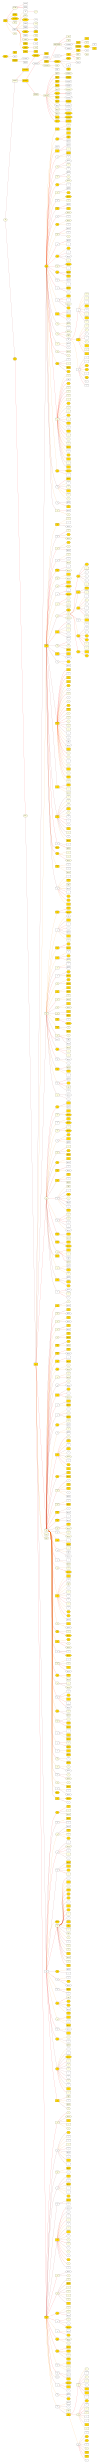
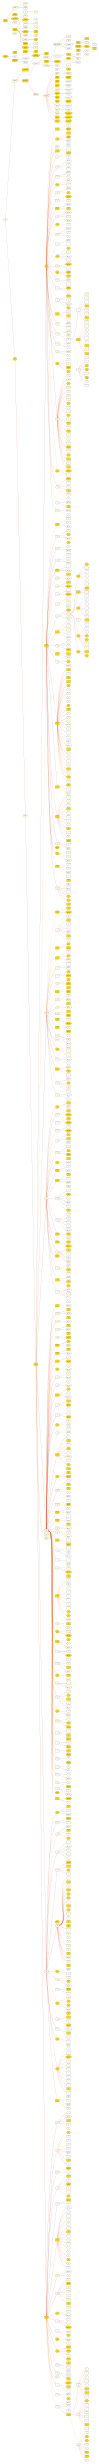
(15, 30) -> (15, 30)
